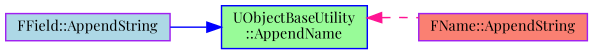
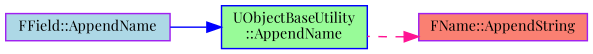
(400, 18) -> (386, 37)
(88, 27) -> (88, 27)
